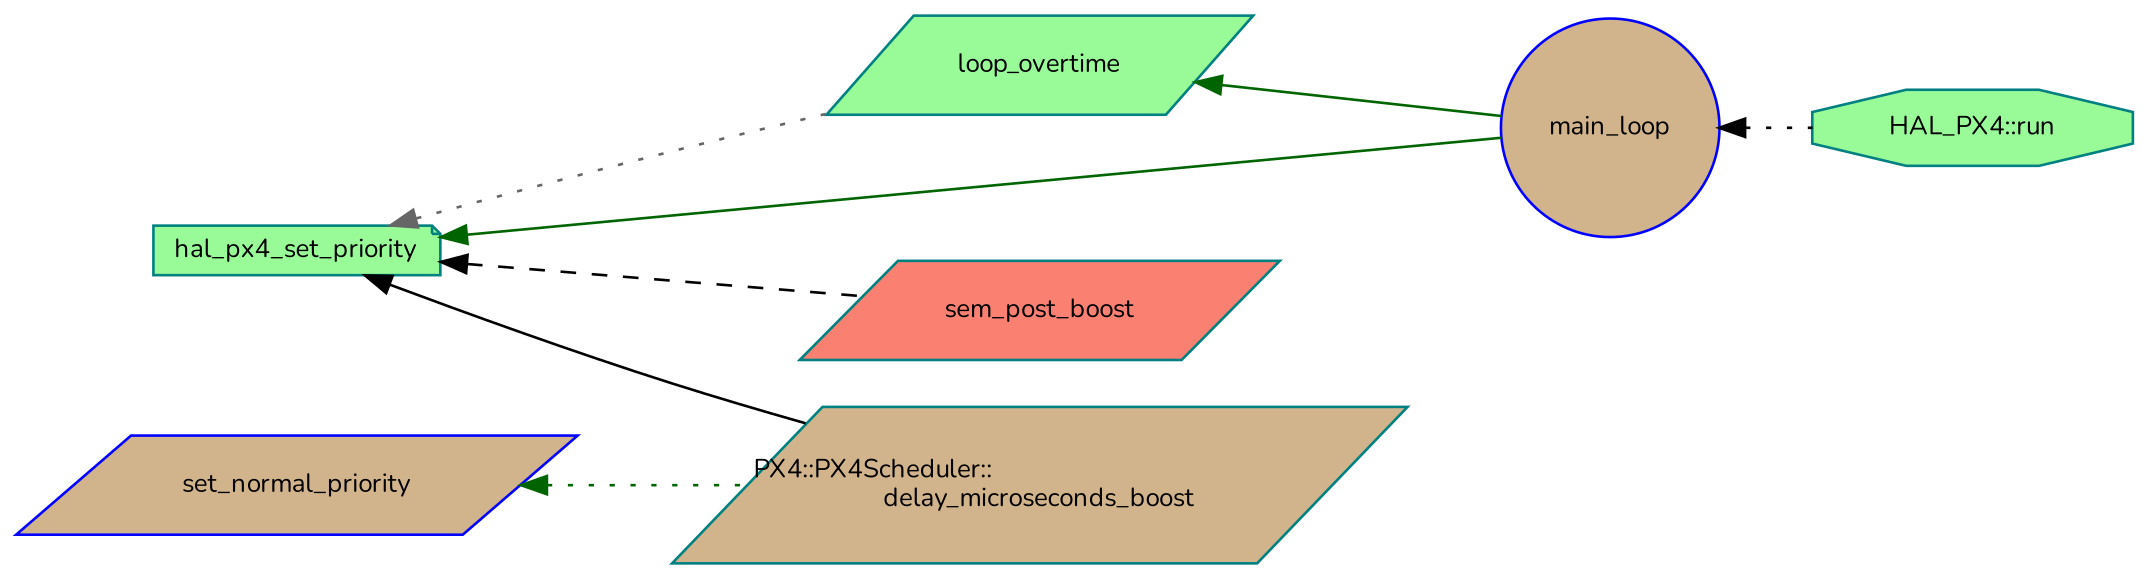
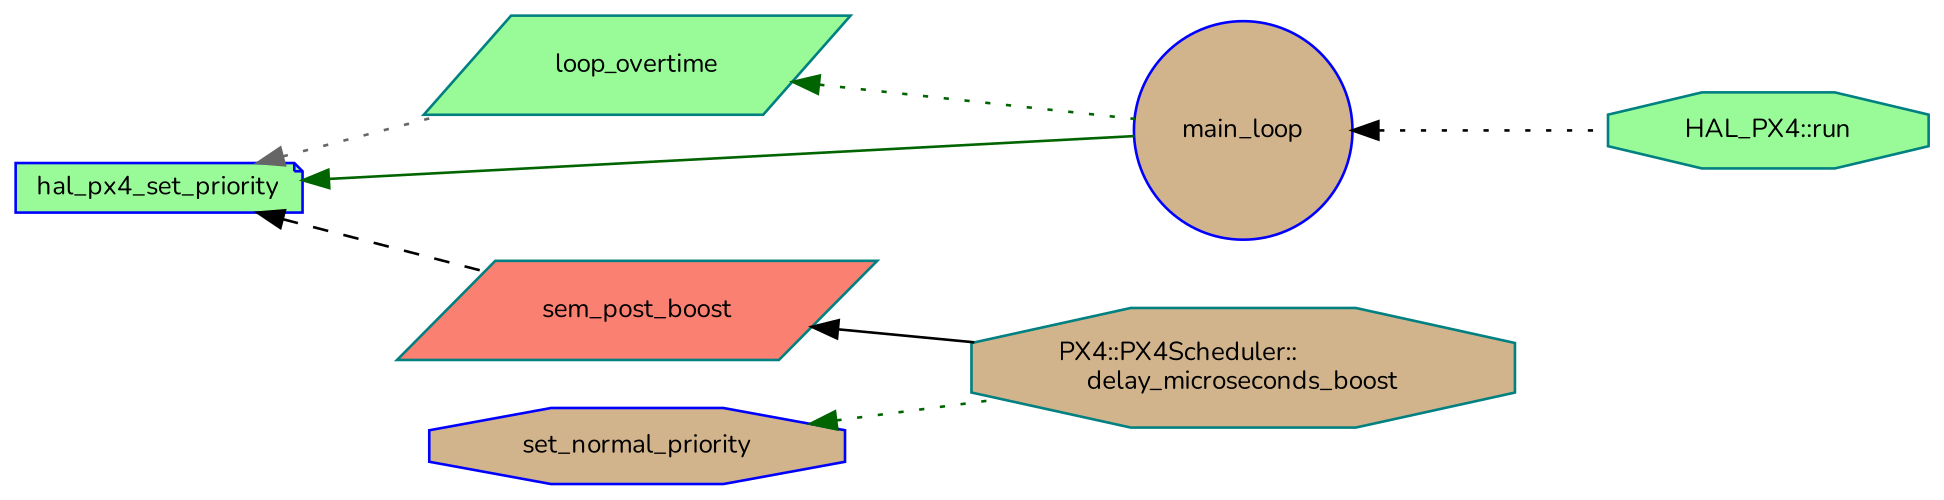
(1362, 101) -> (977, 102)
(297, 250) -> (159, 188)
(596, 359) -> (906, 336)
(297, 485) -> (637, 446)
(1040, 485) -> (1243, 368)
